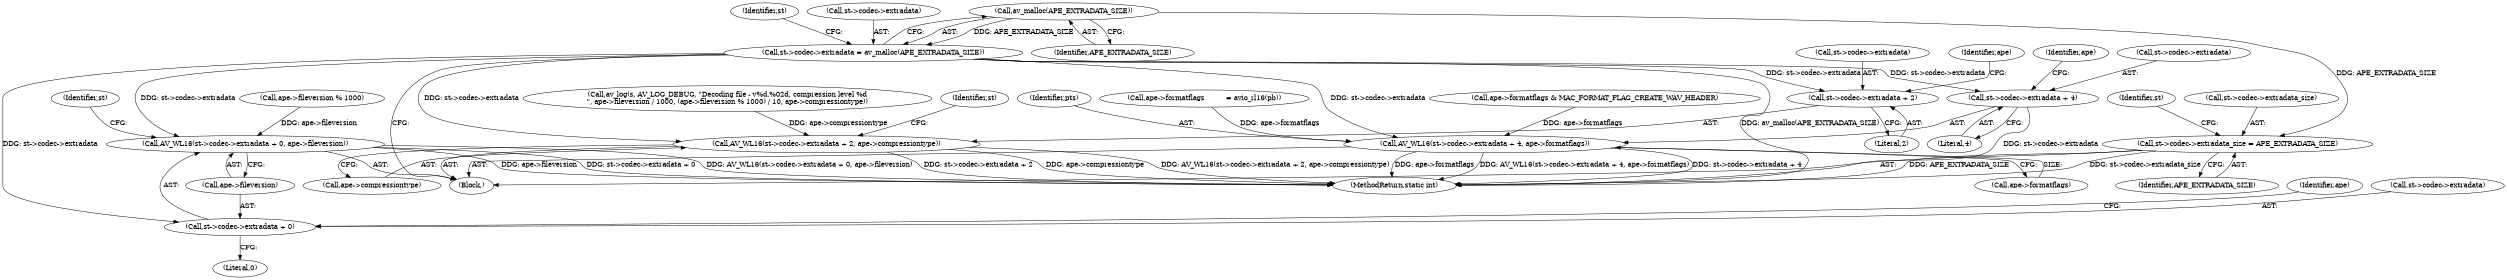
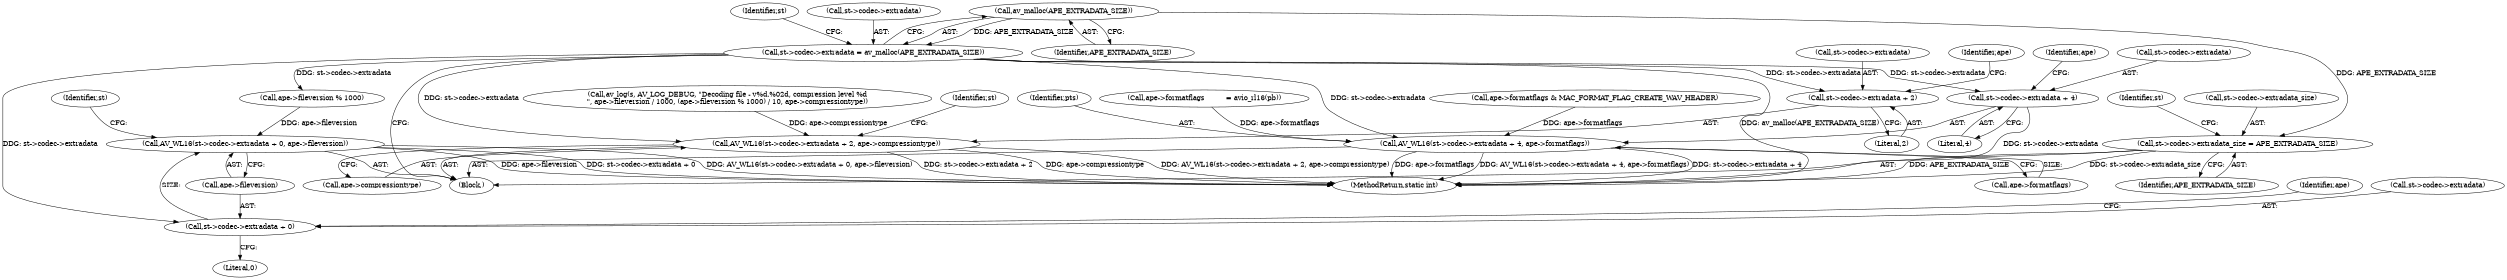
(397, 62) -> (503, 59)
(172, 186) -> (172, 186)
